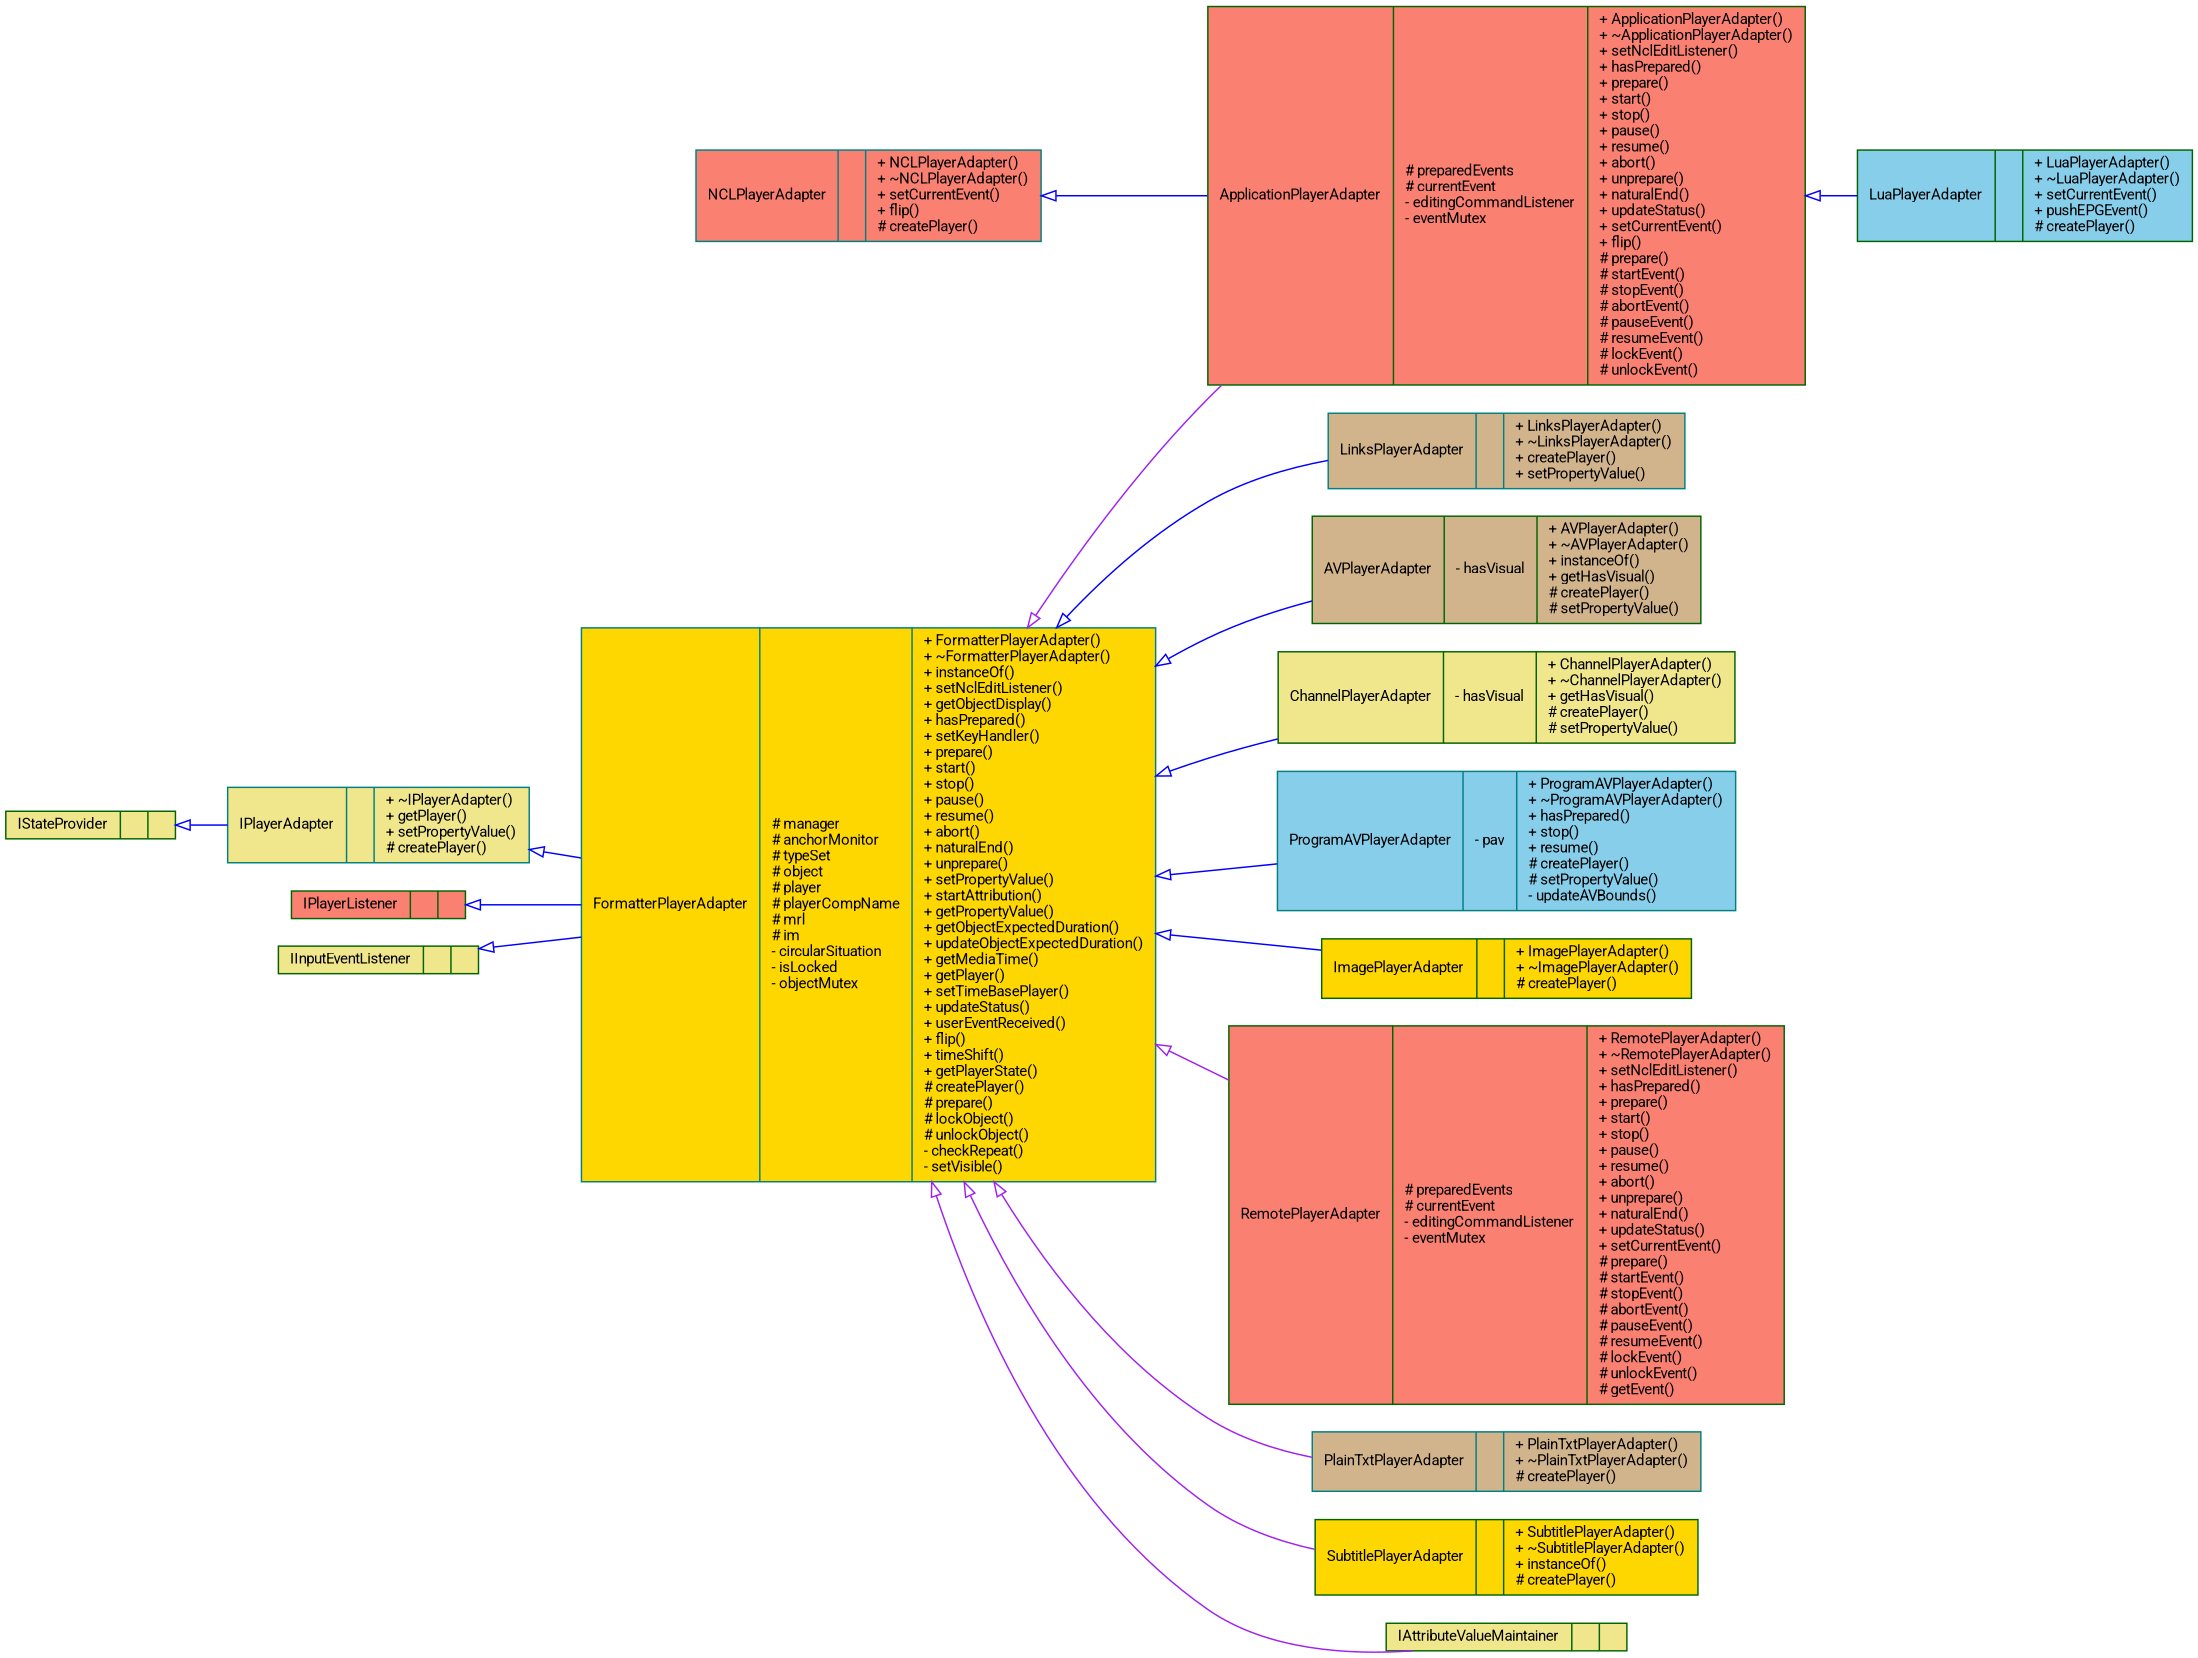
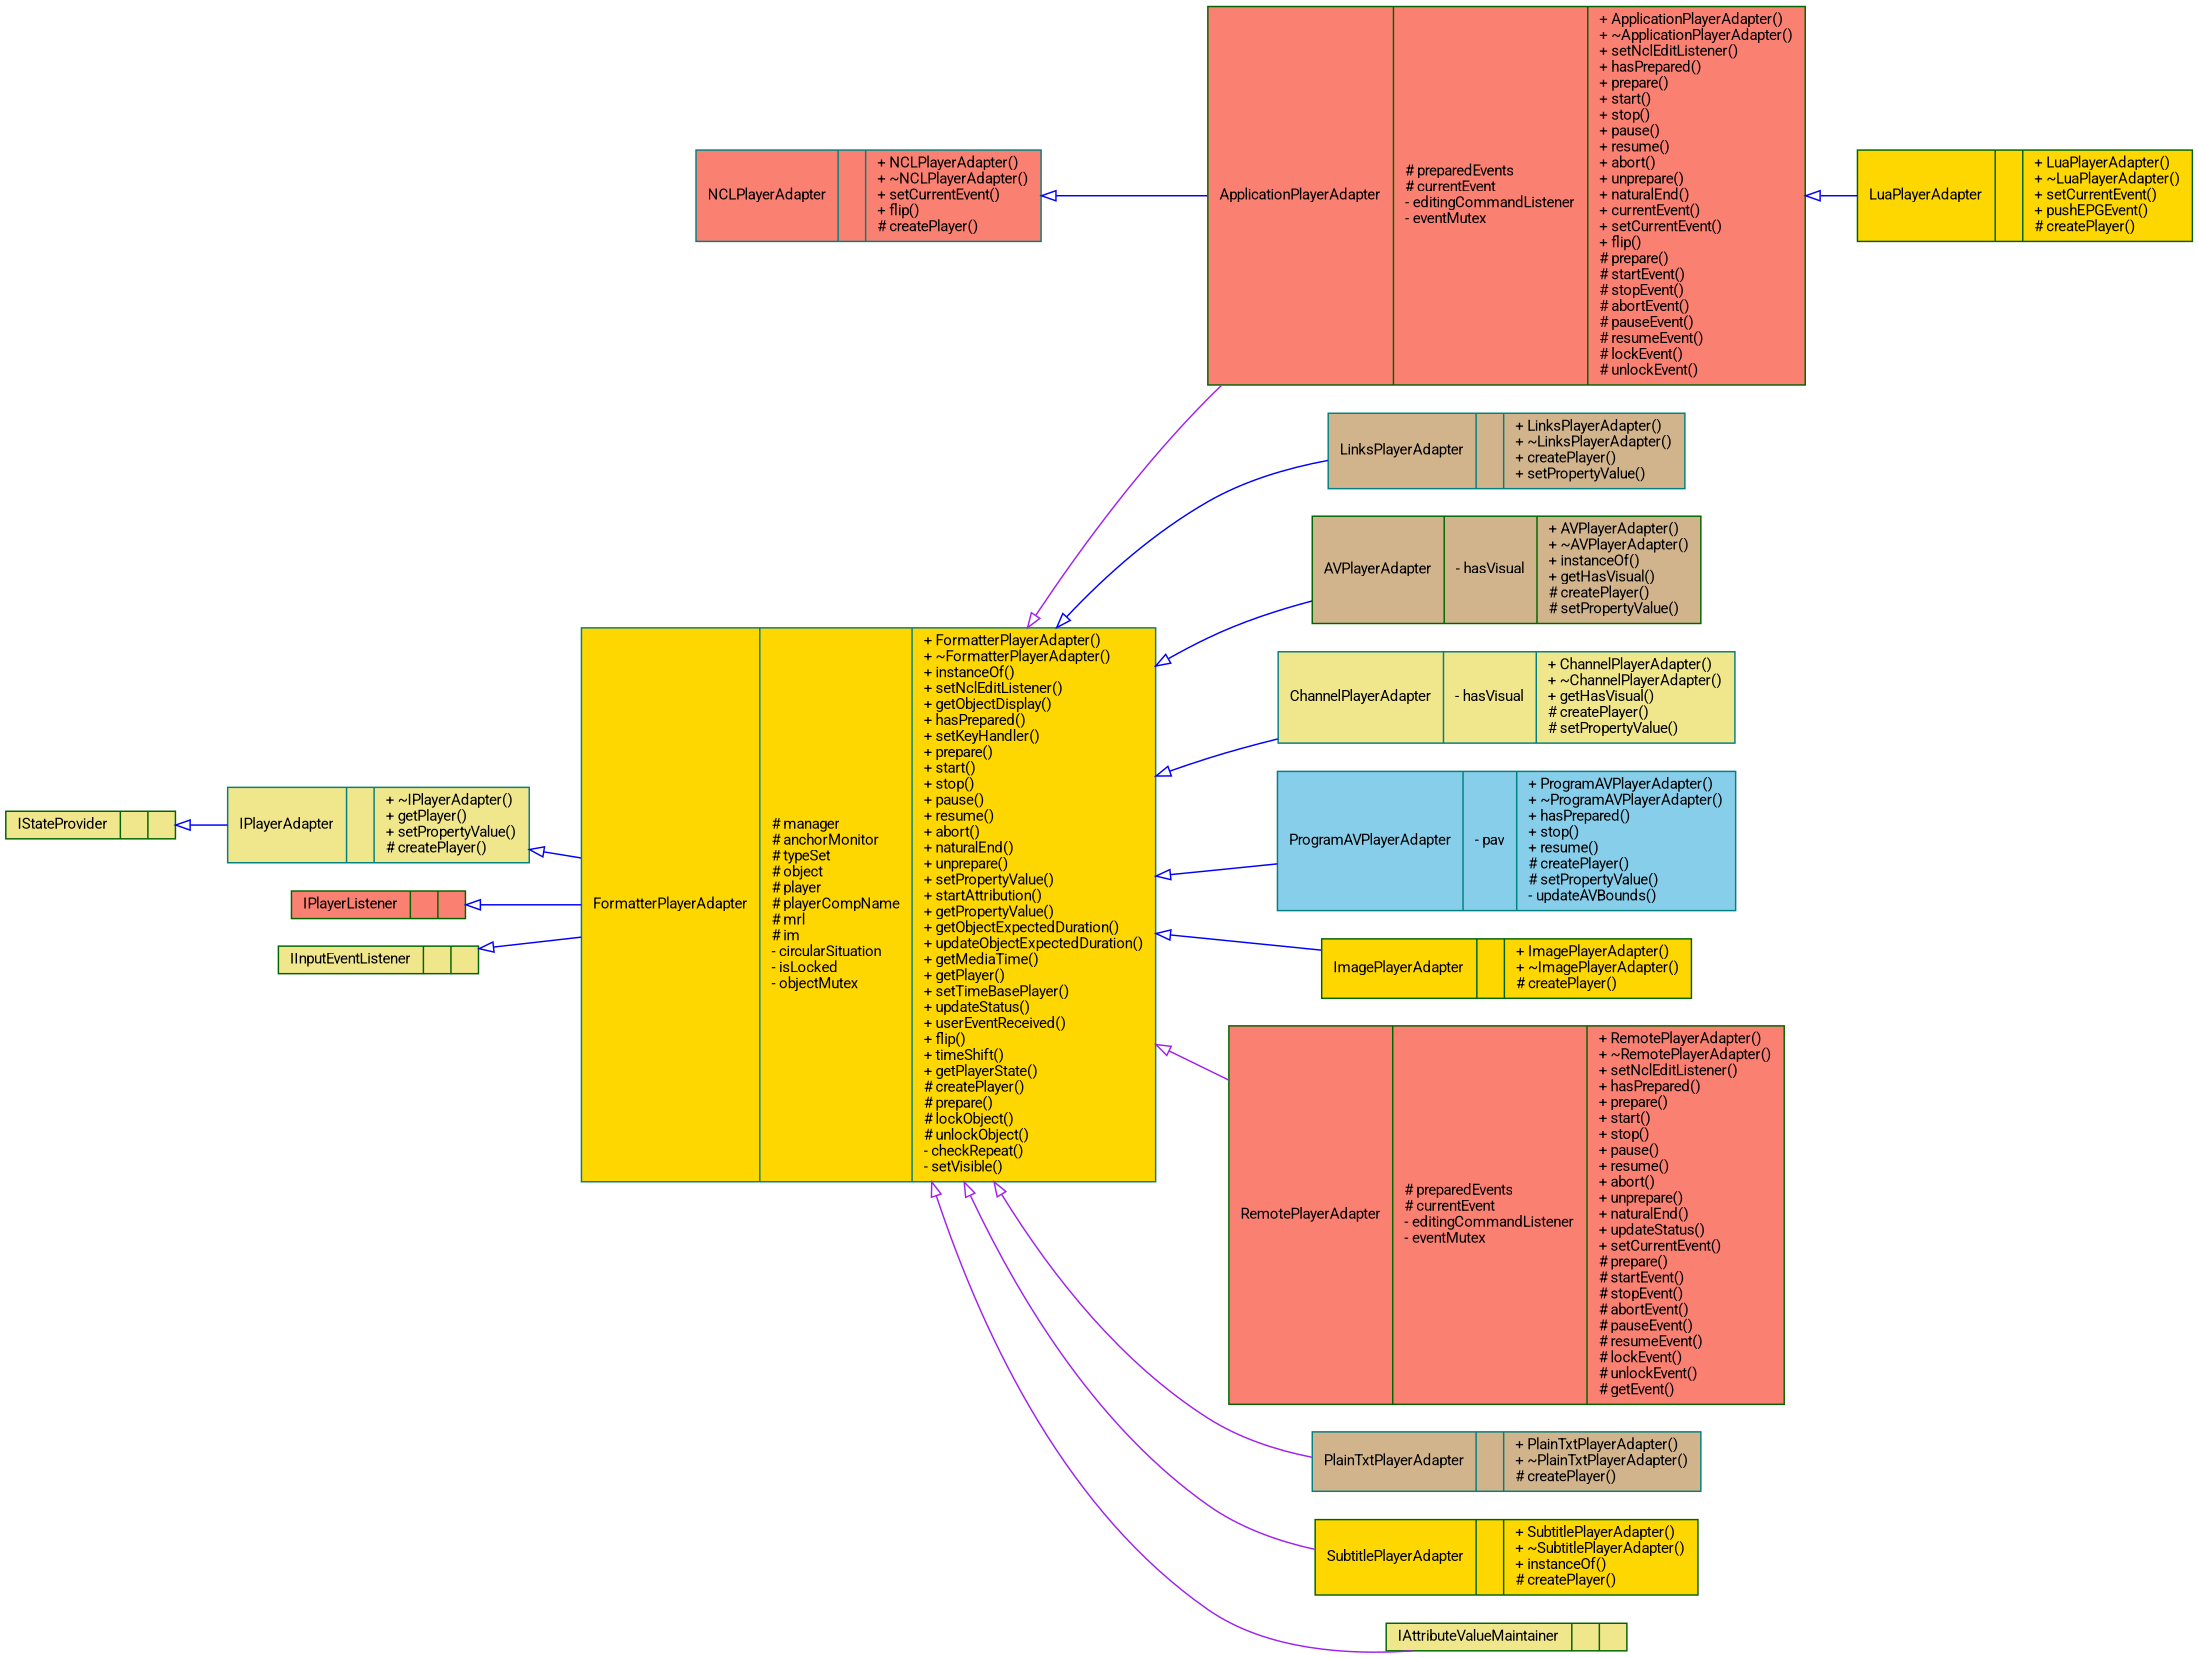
(2025, 196) -> (2025, 196)
(1653, 211) -> (1650, 211)
(1507, 697) -> (1507, 697)
